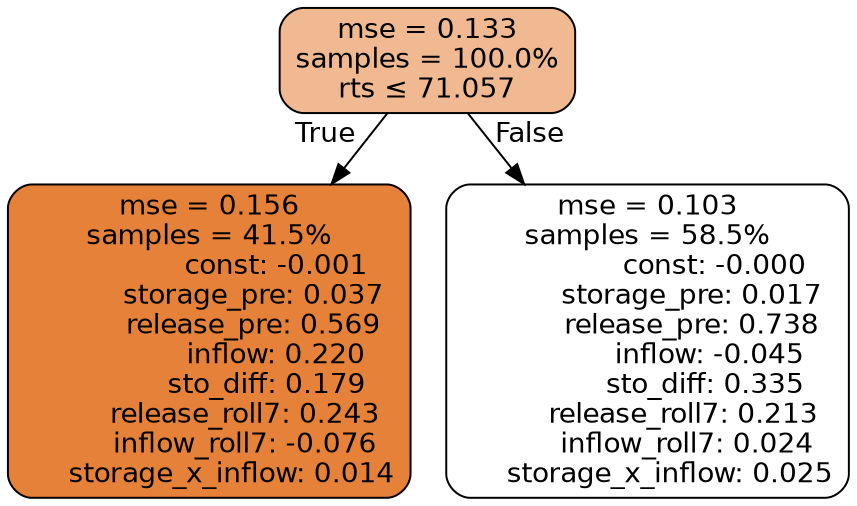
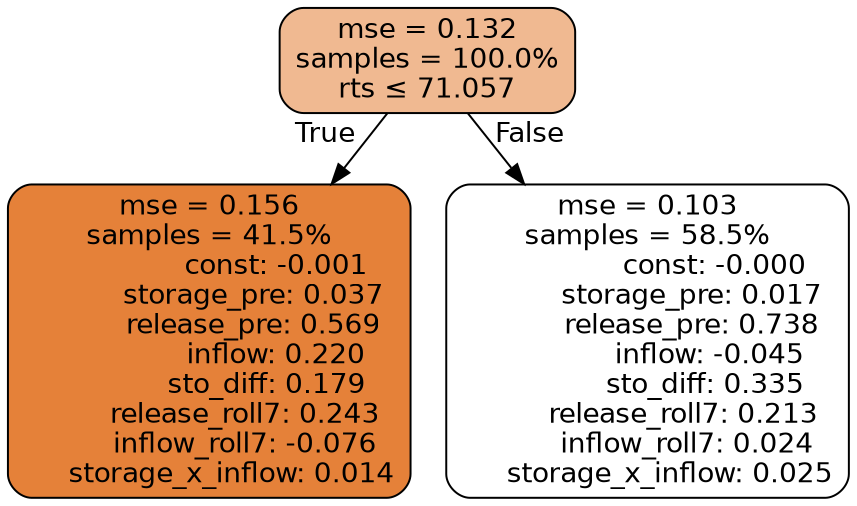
(427, 60) -> (427, 60)
